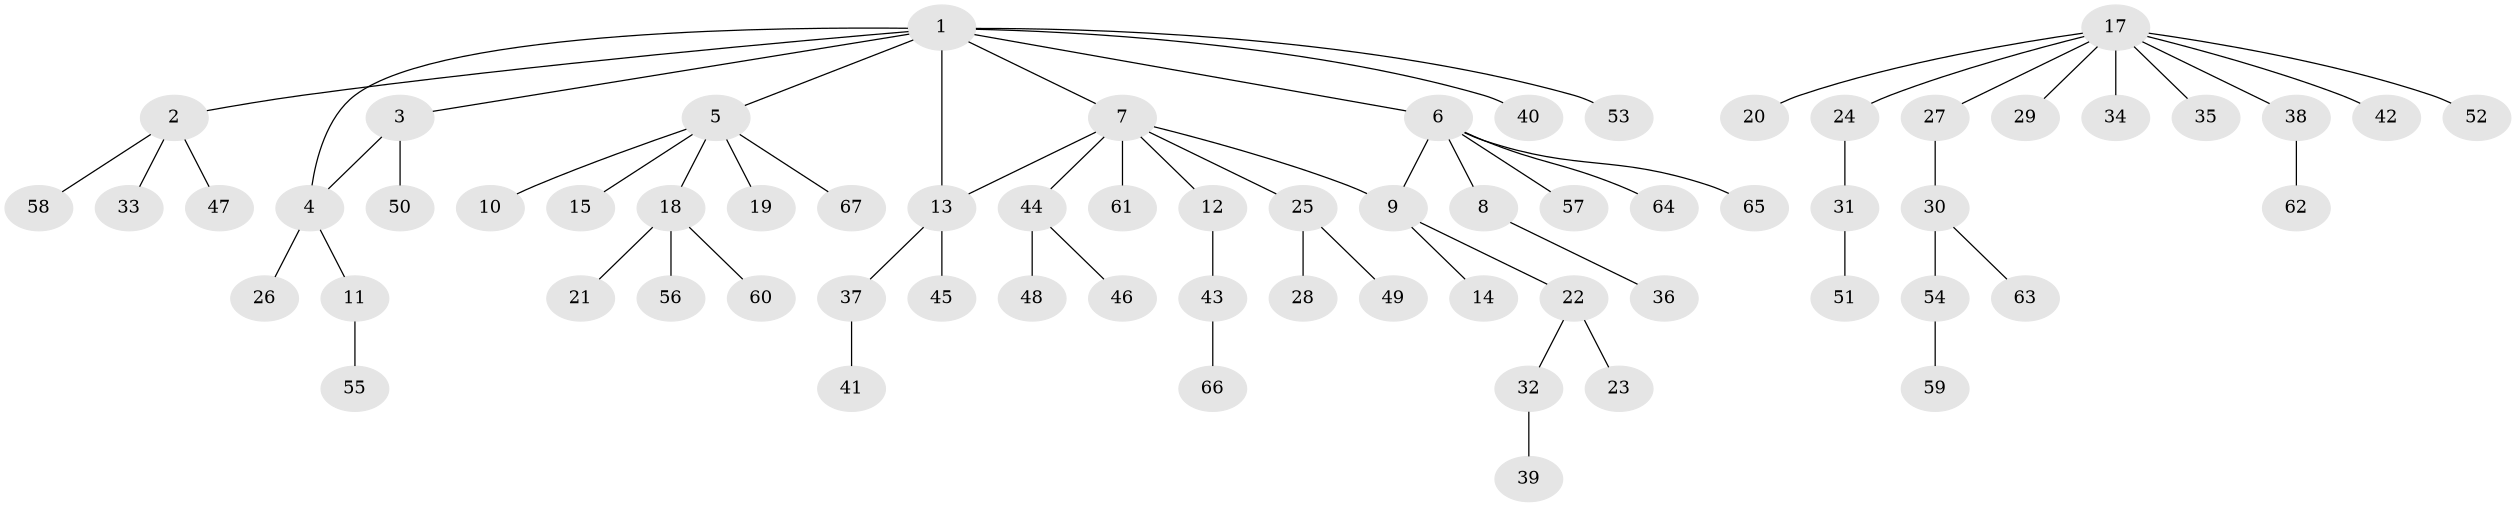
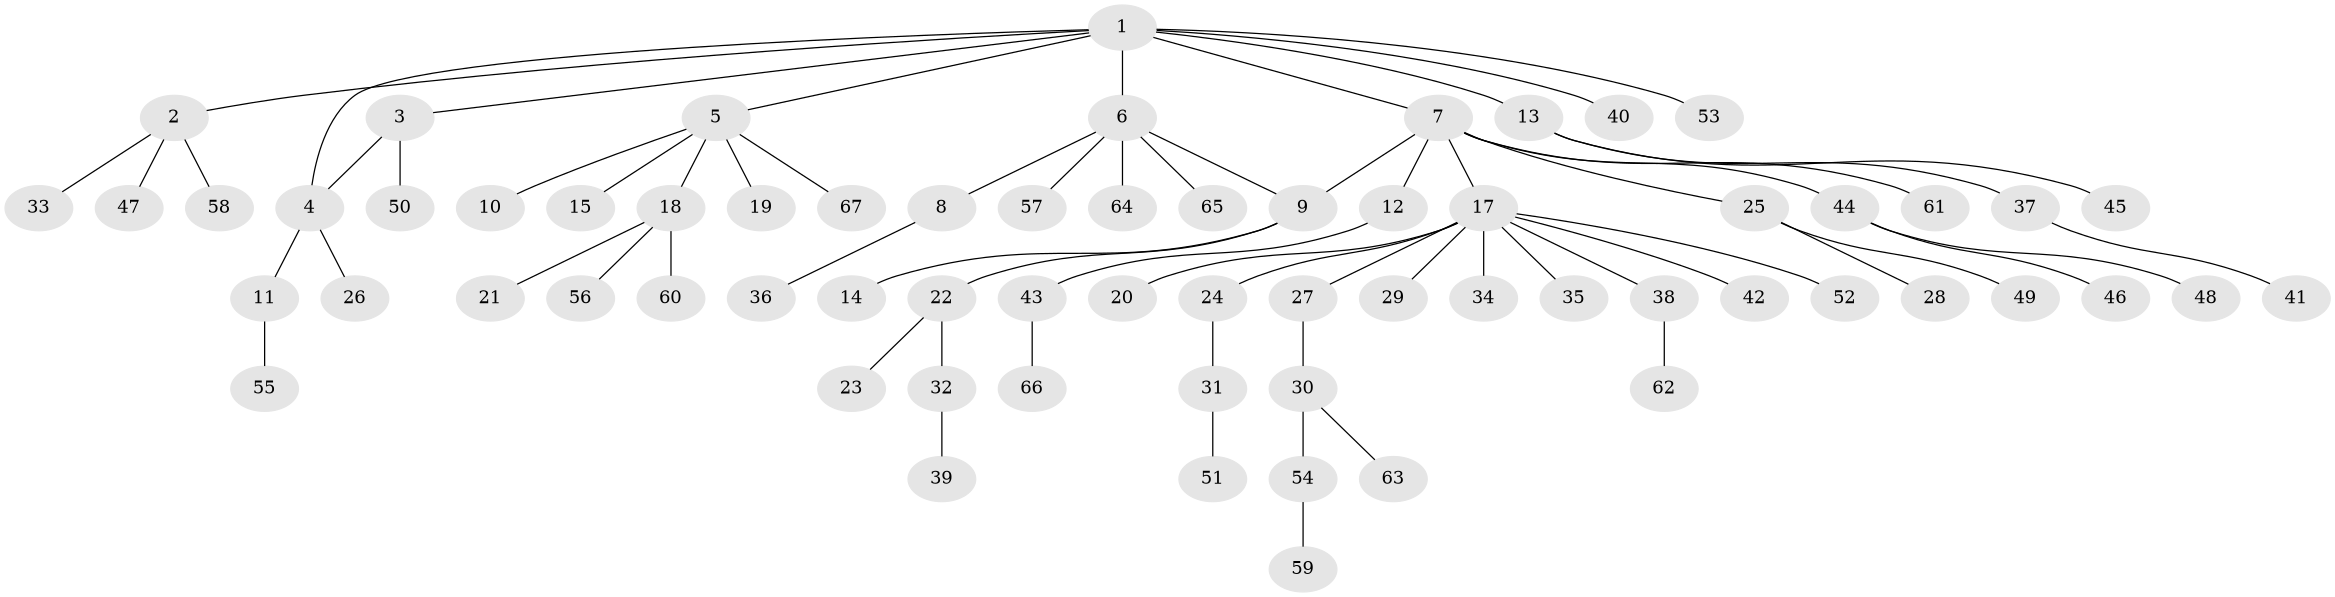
(1032, 163) -> (1461, 163)
